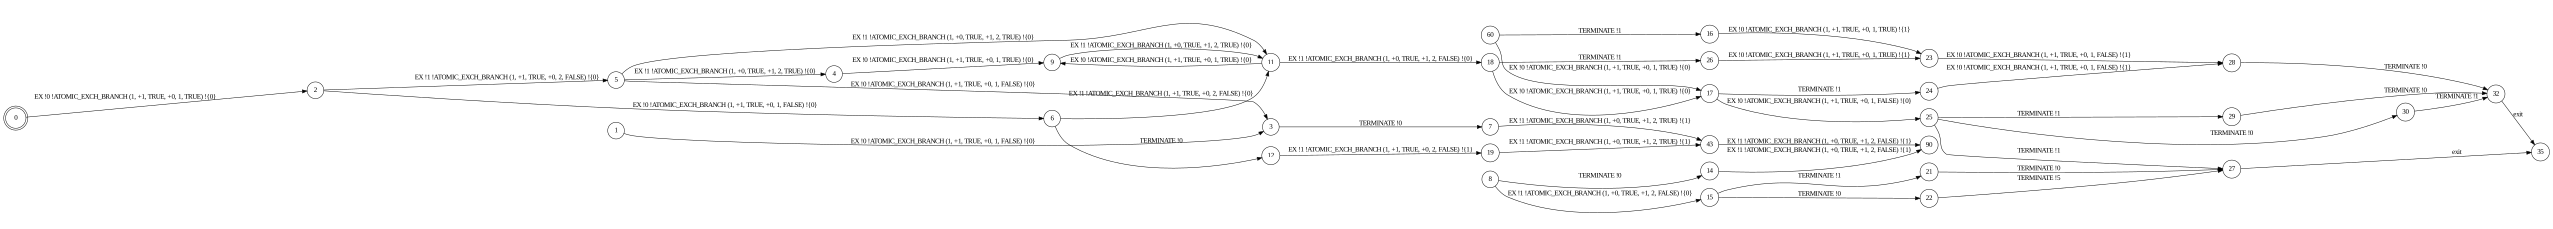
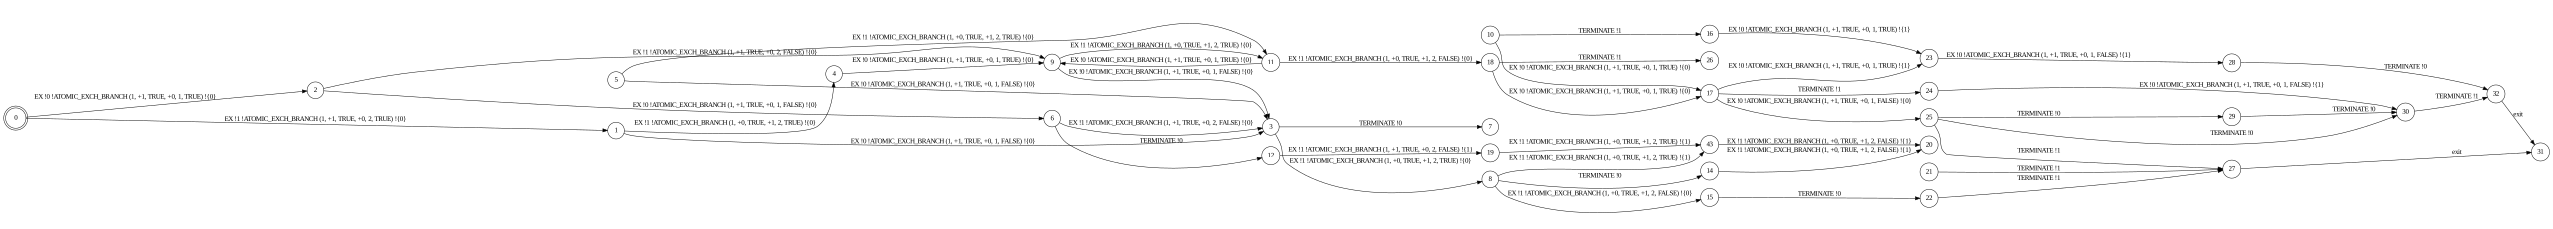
(1490, 35) -> (1490, 35)
(1817, 59) -> (1818, 80)
(2078, 75) -> (2166, 89)
(723, 77) -> (743, 134)
none -> (1169, 80)
(463, 85) -> (664, 57)
(2361, 99) -> (2316, 114)
(2039, 114) -> (2039, 114)
(1171, 115) -> (1158, 135)
none -> (314, 124)
(1598, 125) -> (1600, 170)
(1929, 145) -> (1929, 145)
(2540, 152) -> (2540, 152)
(2039, 168) -> (2039, 168)
(2039, 178) -> (2039, 178)
(1817, 184) -> none
none -> (1364, 191)
